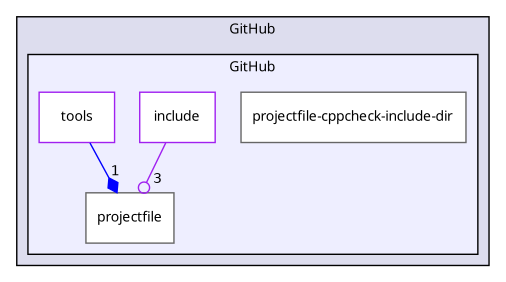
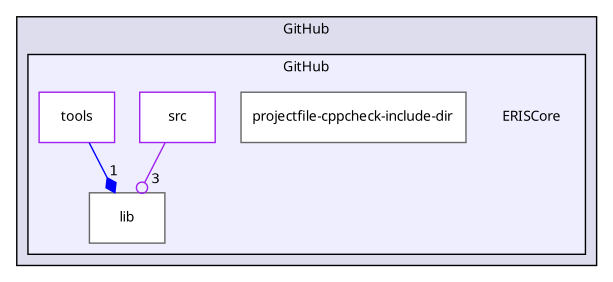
(177, 117) -> (177, 117)
none -> (532, 117)
(130, 218) -> (127, 218)
